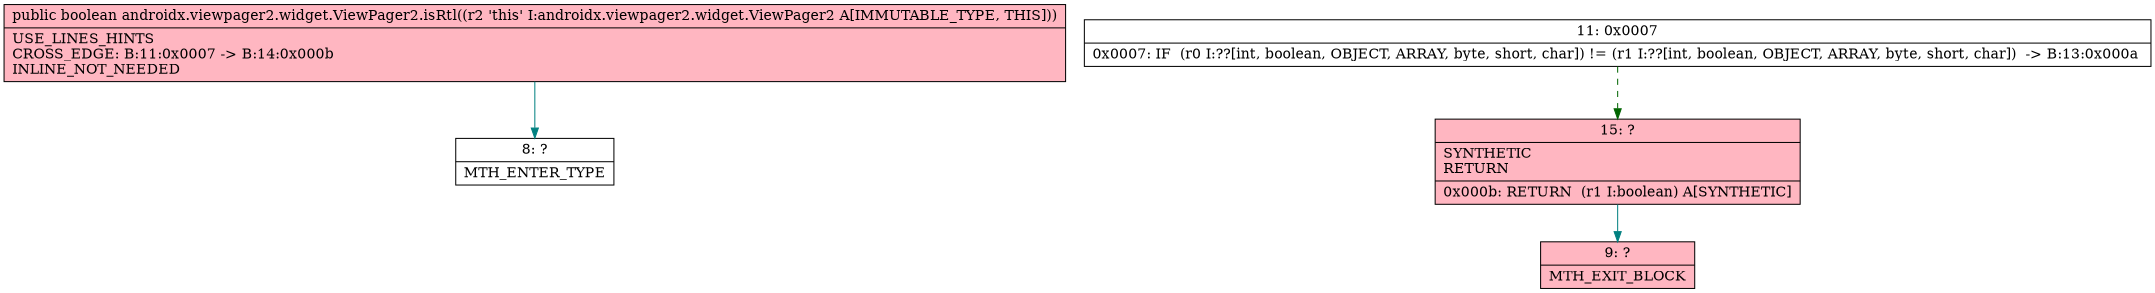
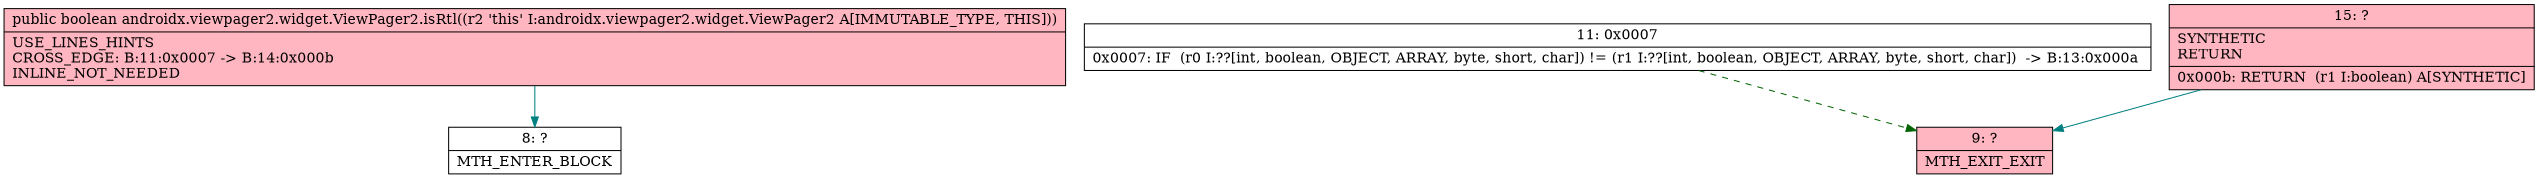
(1618, 87) -> (1803, 99)
(535, 173) -> (535, 162)
(1618, 276) -> (1985, 162)
